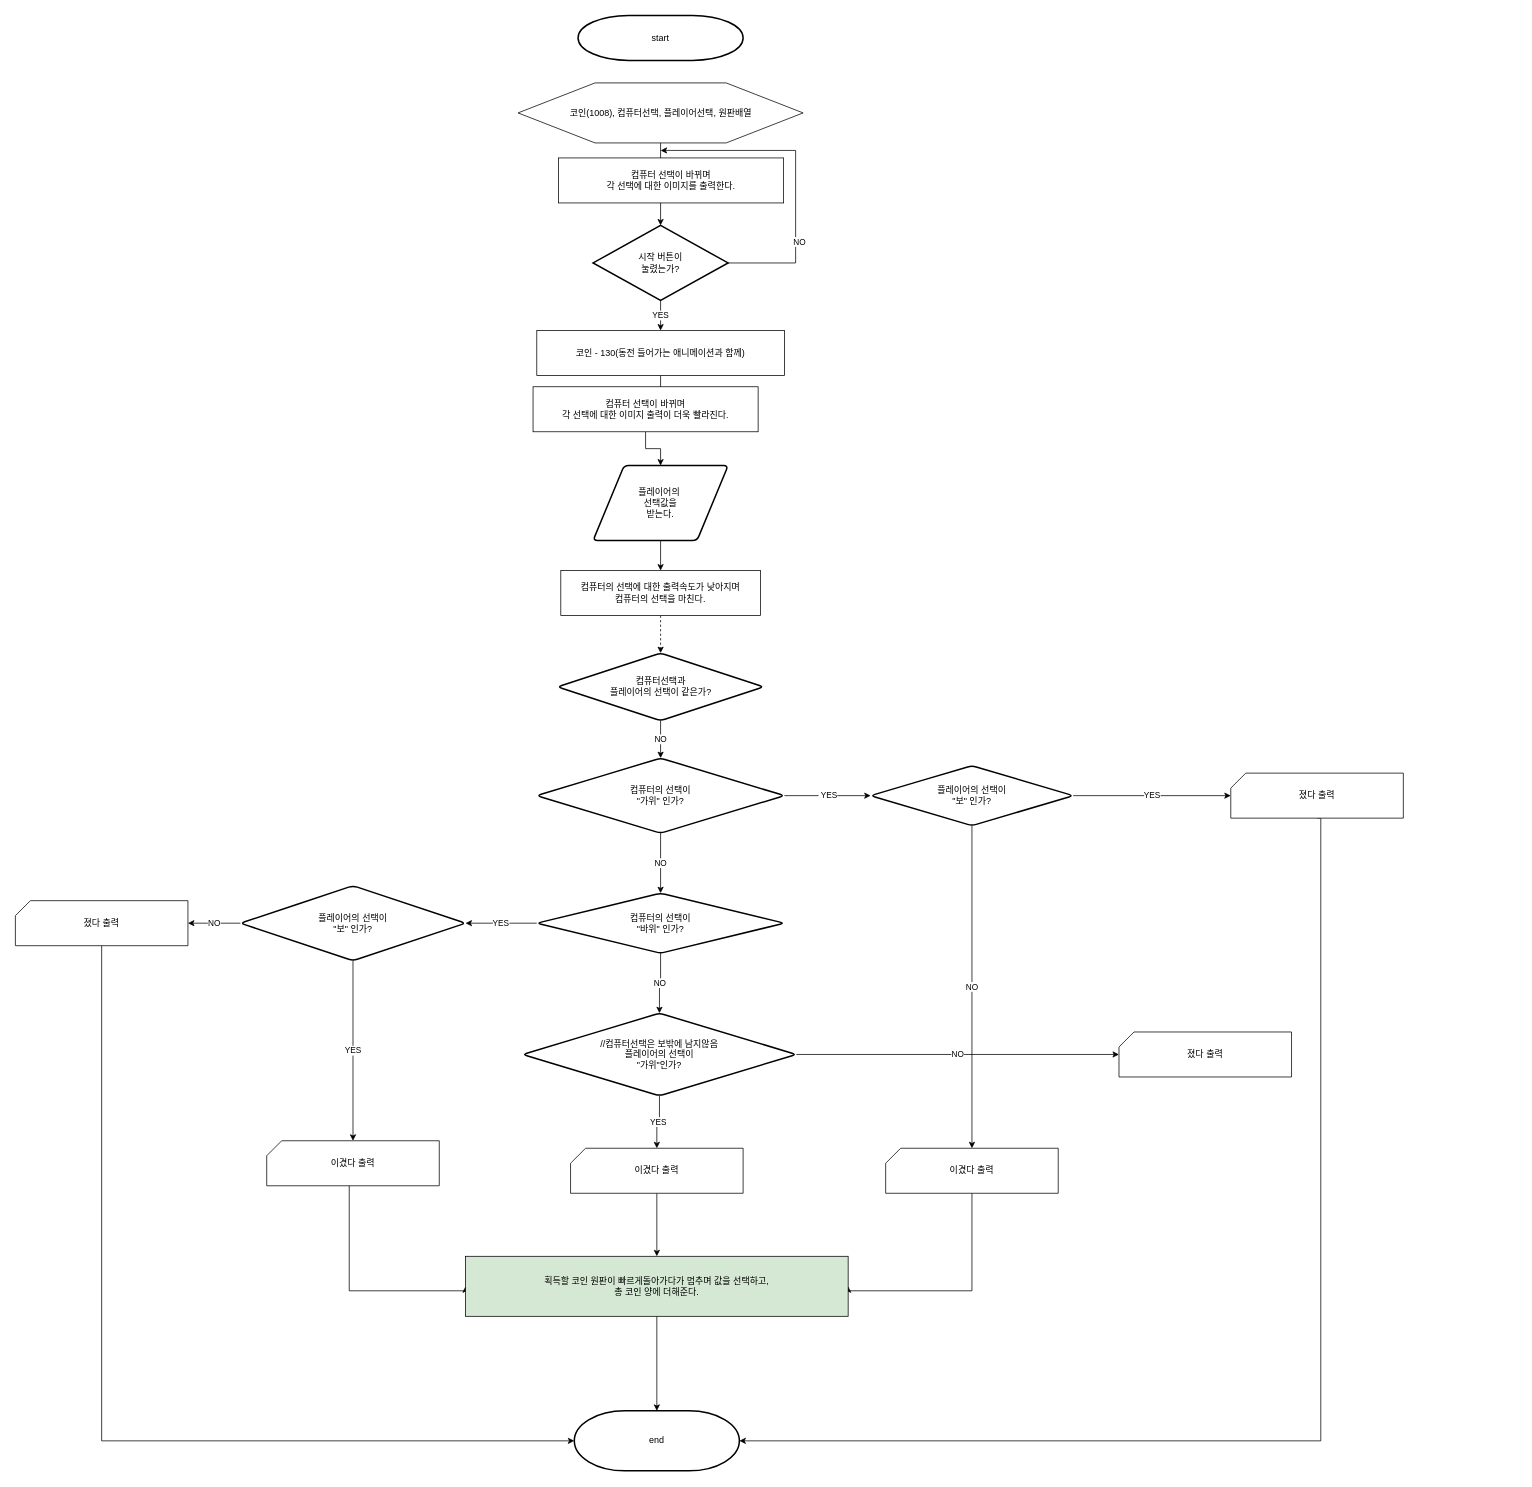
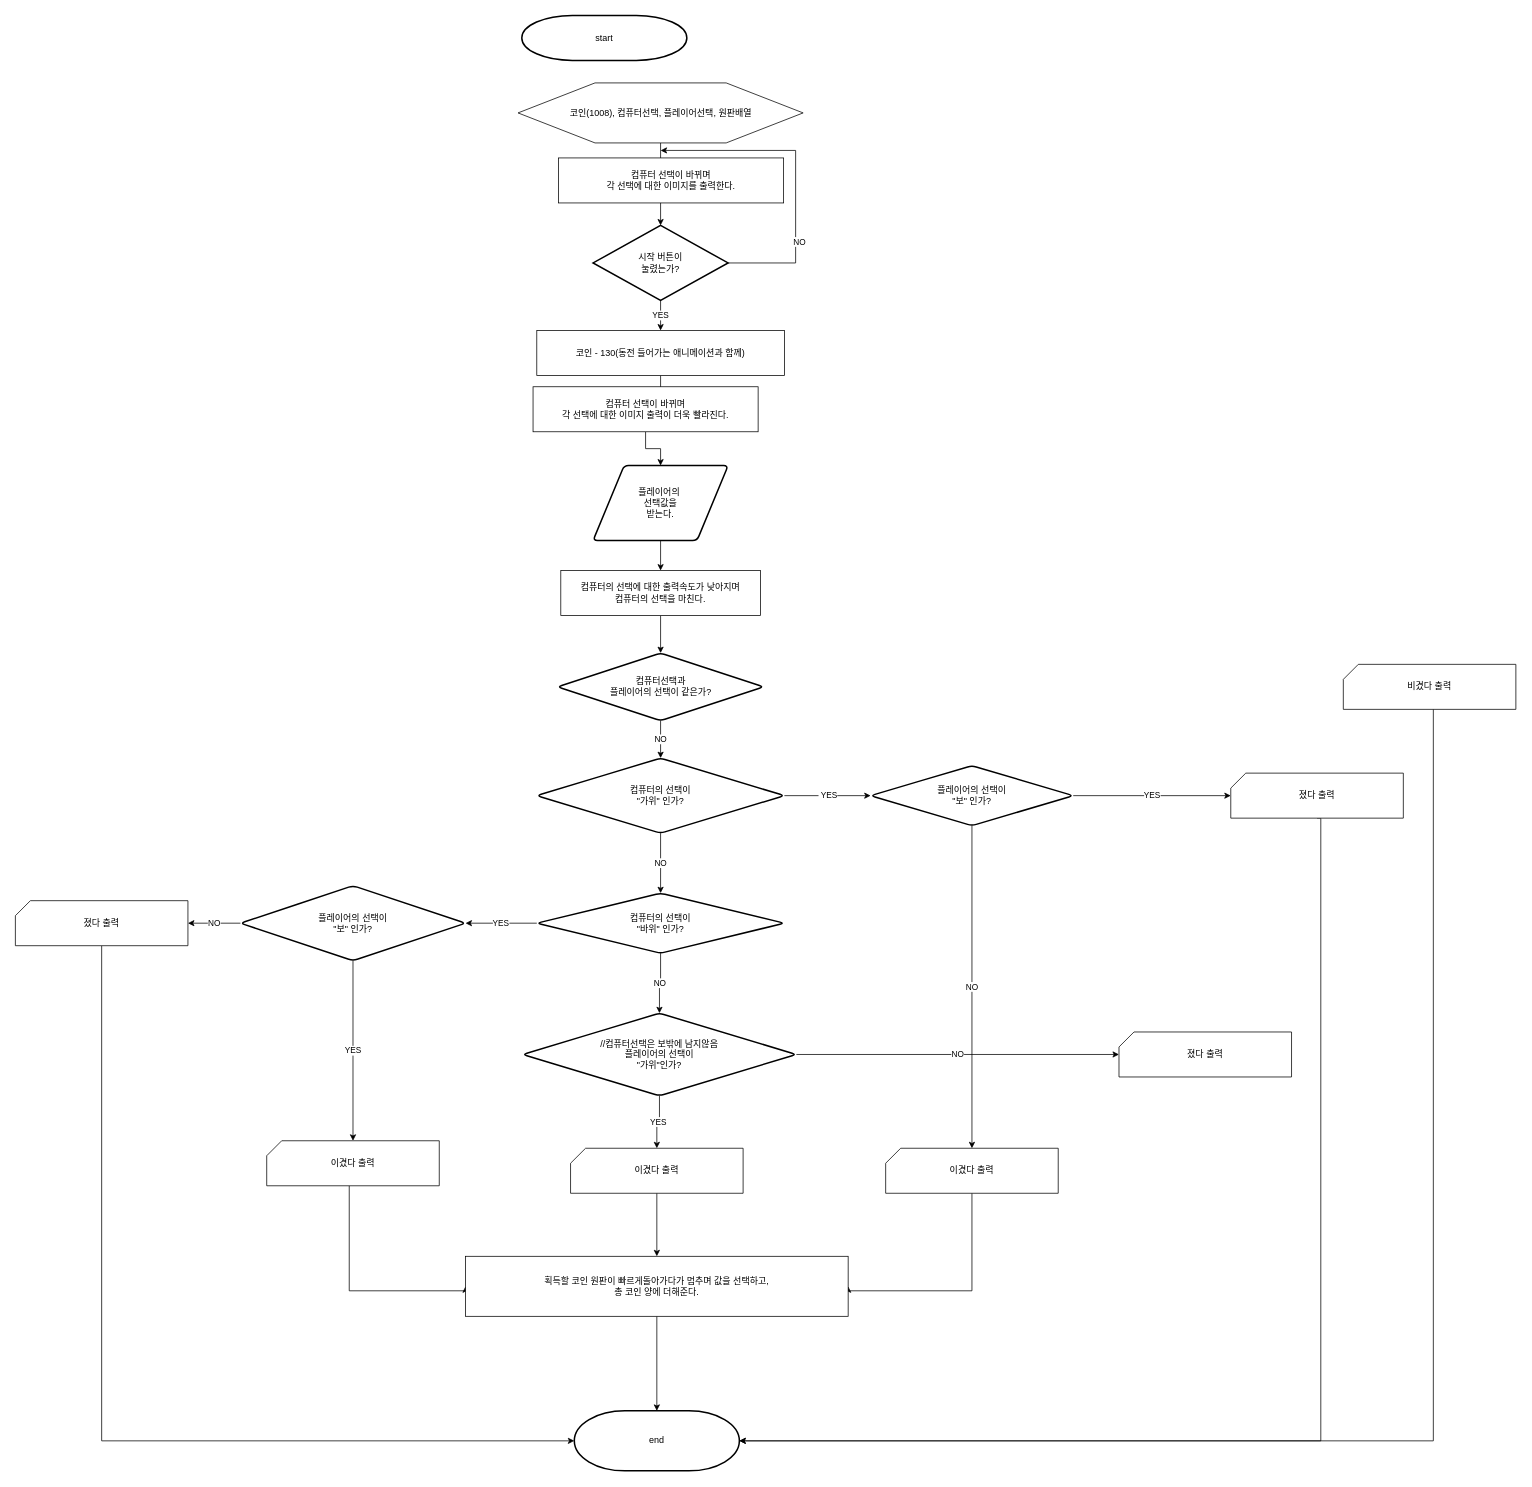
(660, 38) -> (604, 38)
(660, 632) -> (660, 632)
none -> (1429, 687)
none -> (1433, 1130)
(657, 1286) -> (657, 1286)
